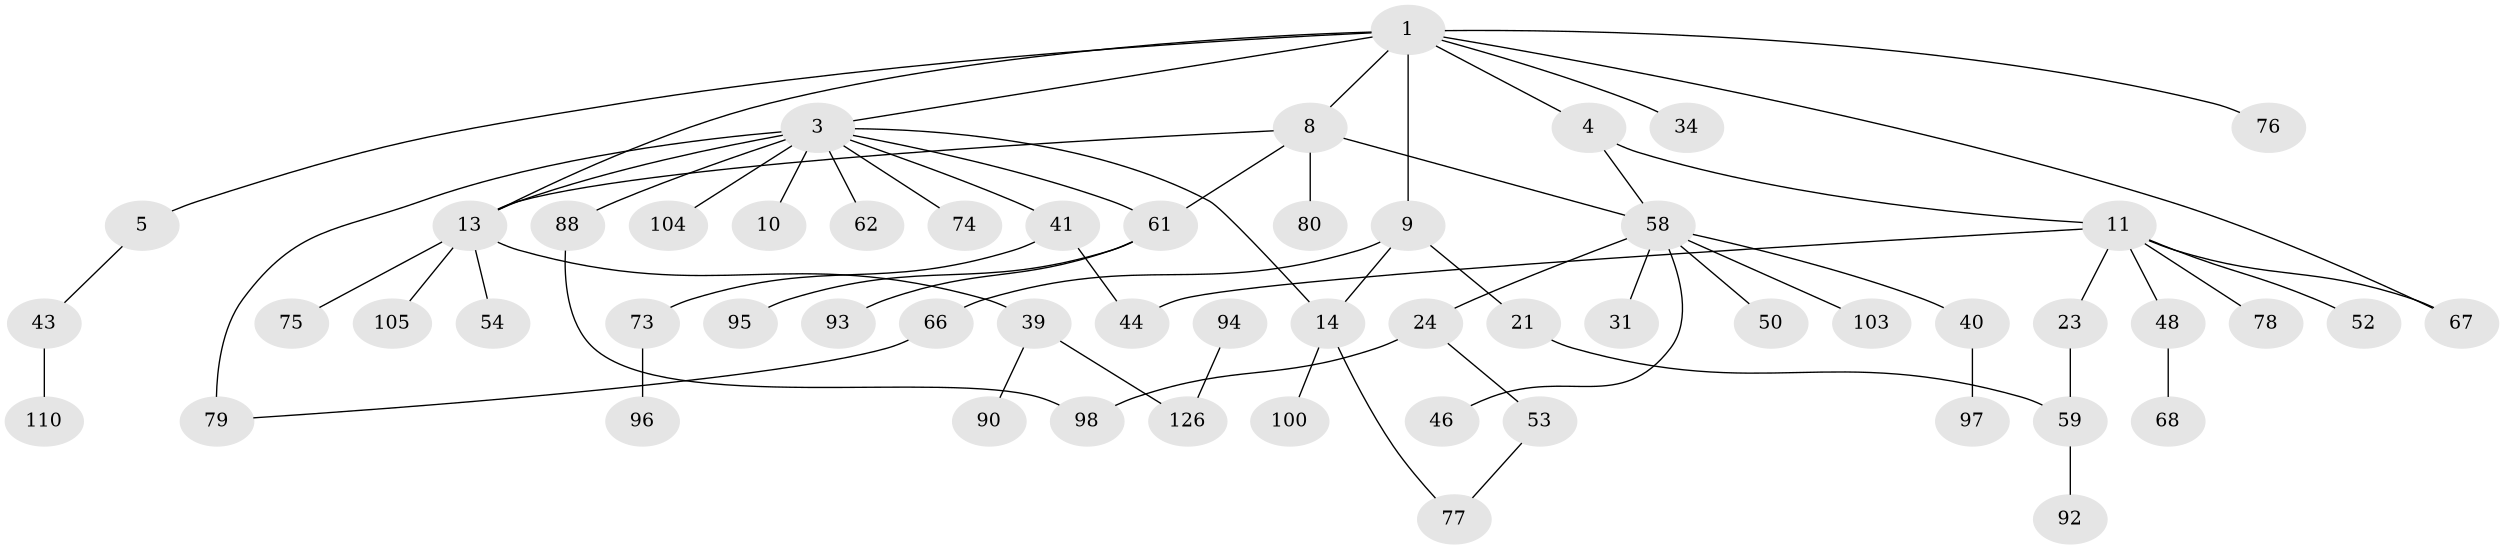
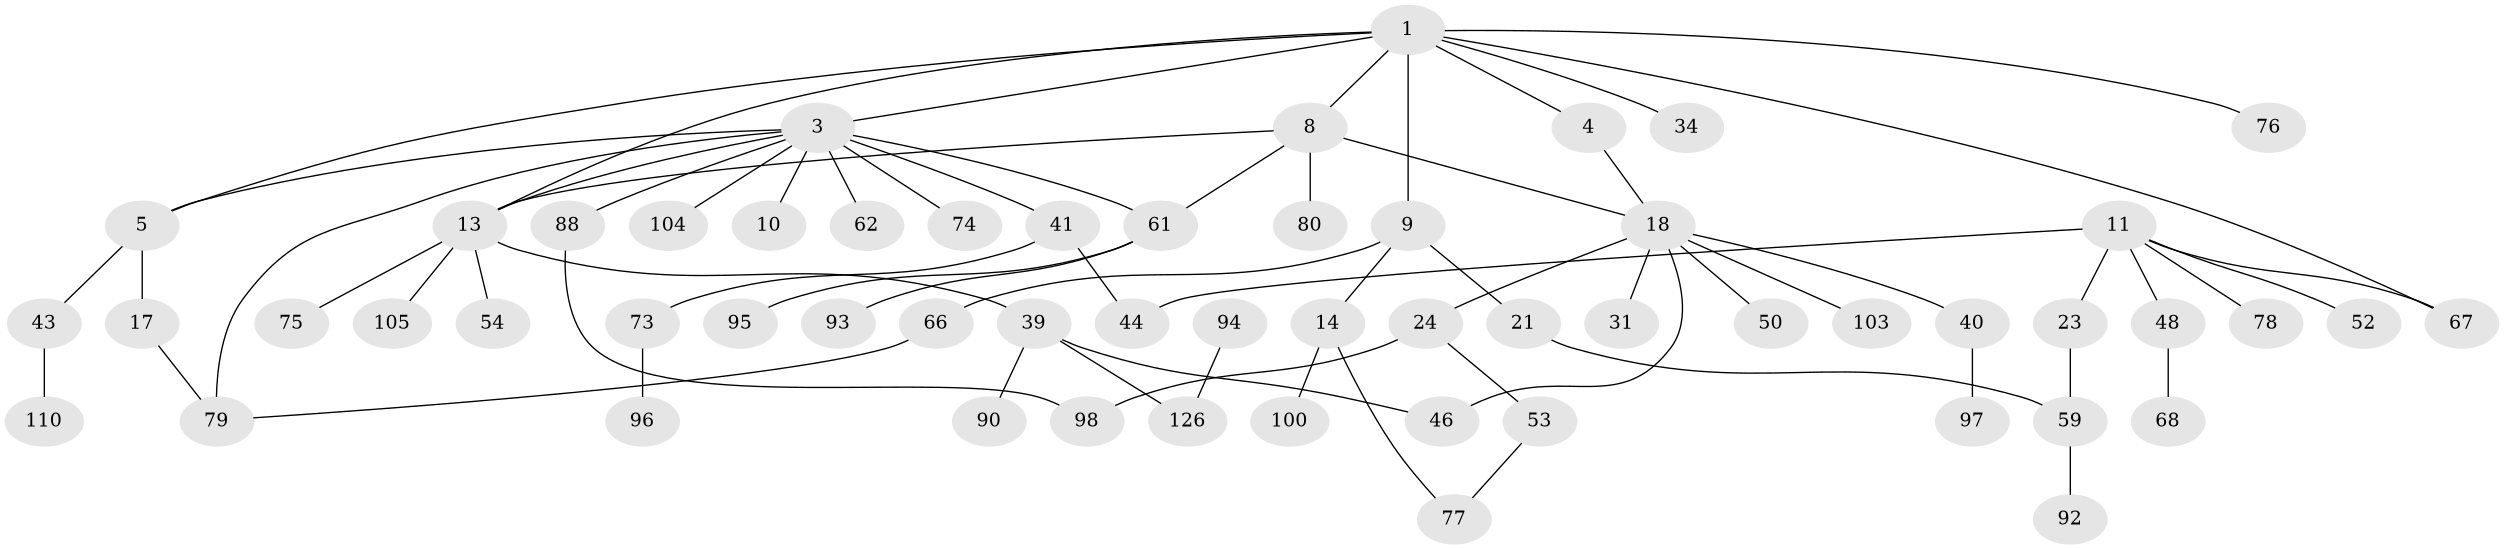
(1106, 161) -> (474, 152)
(1847, 198) -> none
(1658, 226) -> (1658, 226)
none -> (142, 324)
none -> (1252, 382)
